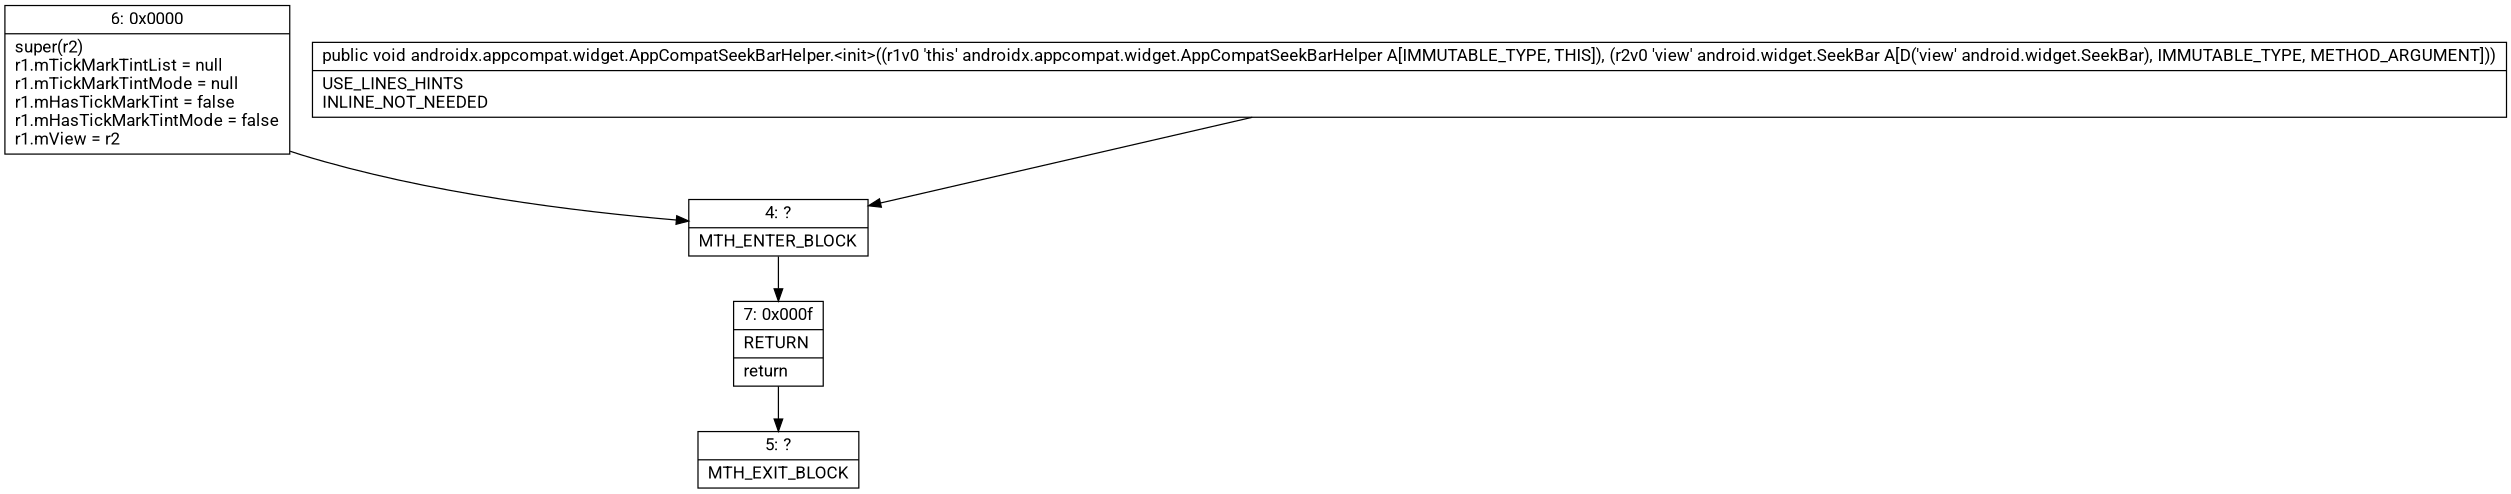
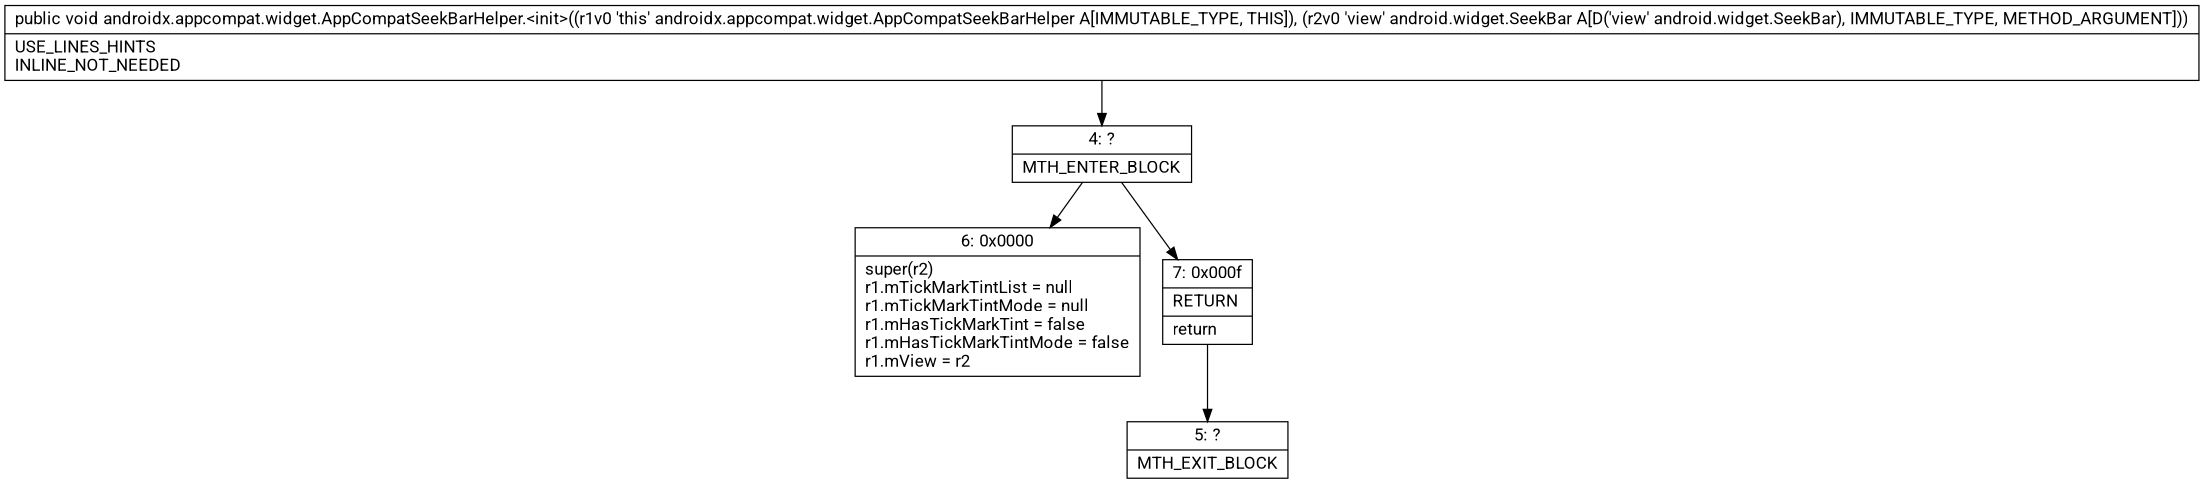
(481, 196) -> (1070, 200)
